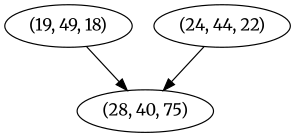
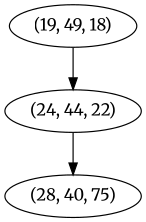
(103, 64) -> (73, 63)
